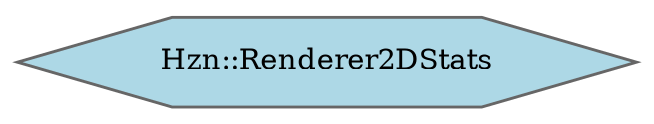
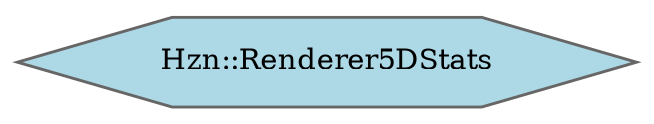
(327, 62) -> (327, 62)
